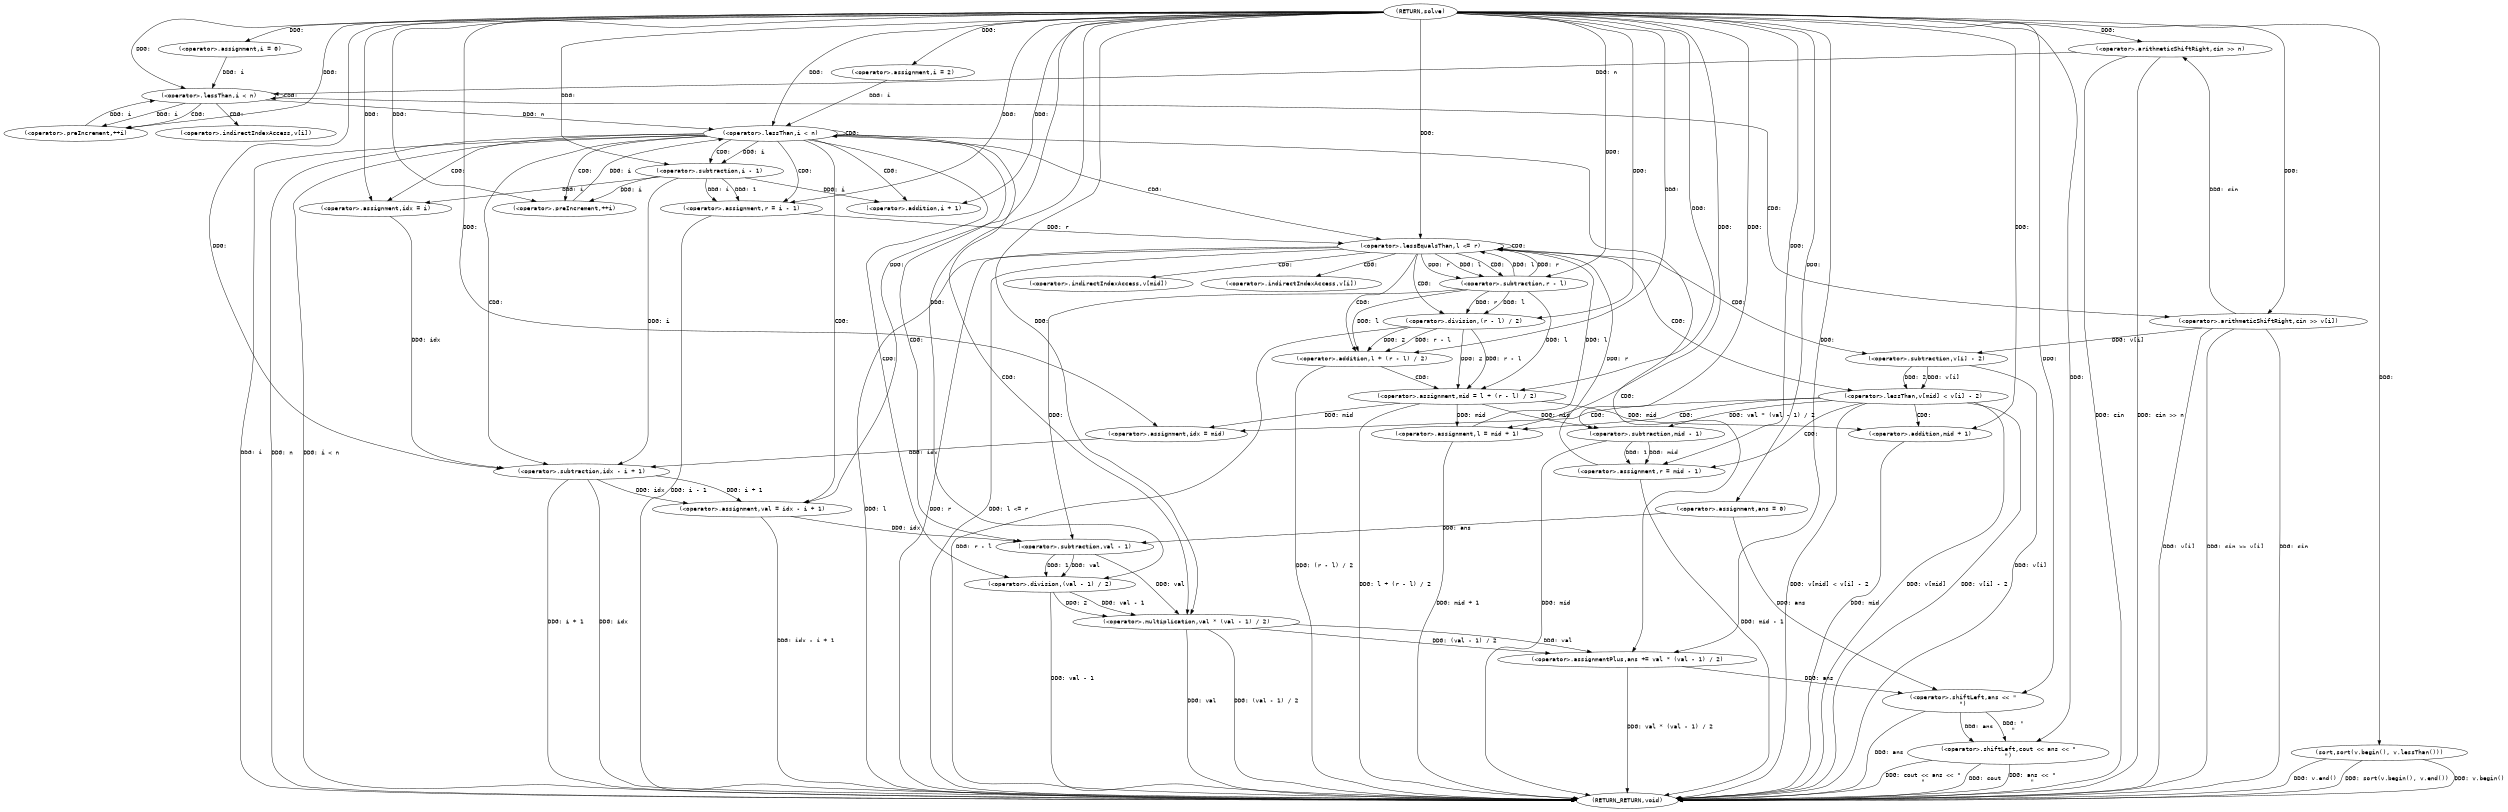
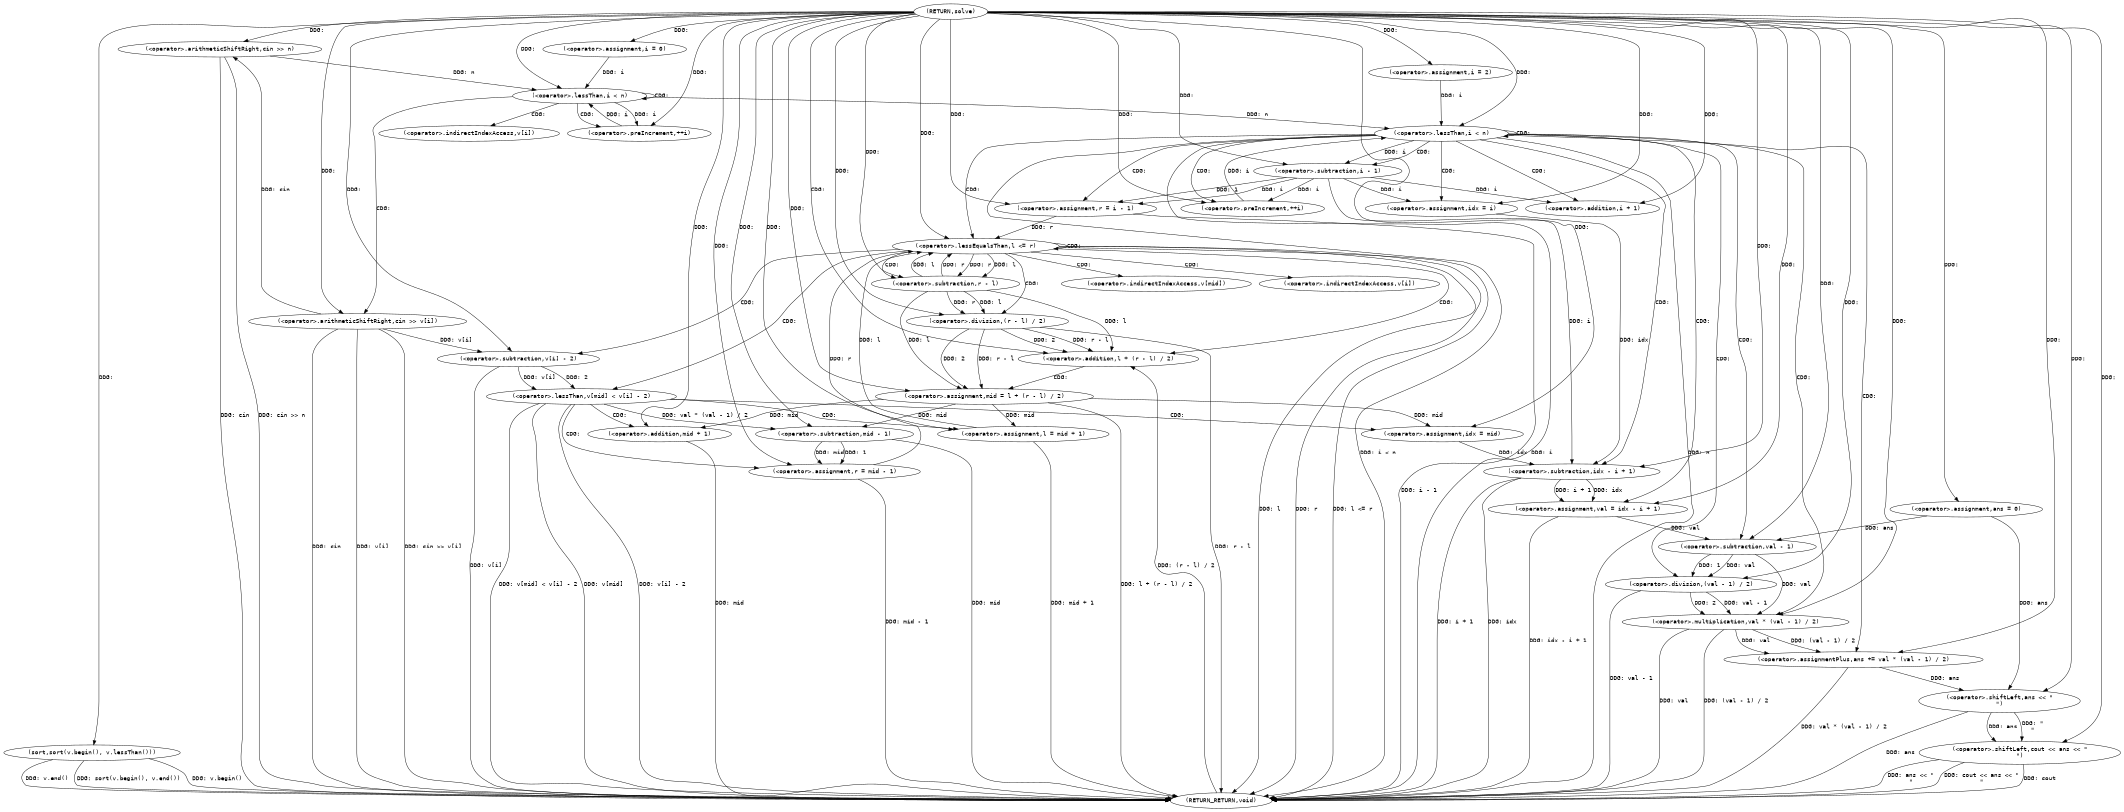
none -> (441, 30)
(1674, 190) -> (820, 190)
(1145, 299) -> (1820, 53)
(906, 528) -> (1686, 528)
(1312, 689) -> (1181, 573)
